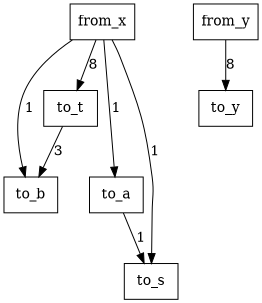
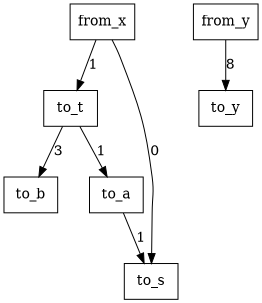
(93, 65) -> (93, 65)
(24, 94) -> none
(109, 103) -> (91, 147)
(155, 152) -> (155, 152)
